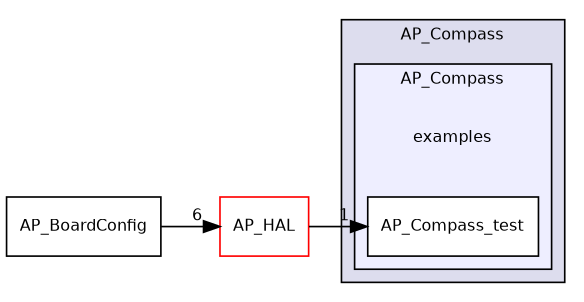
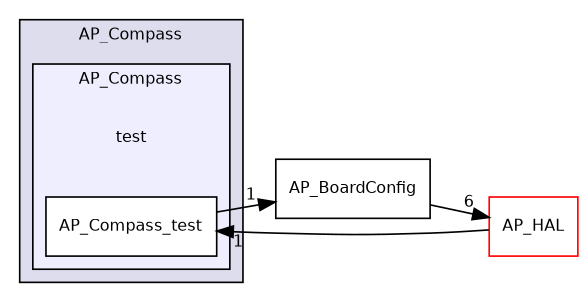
(453, 138) -> (131, 138)
none -> (238, 208)
